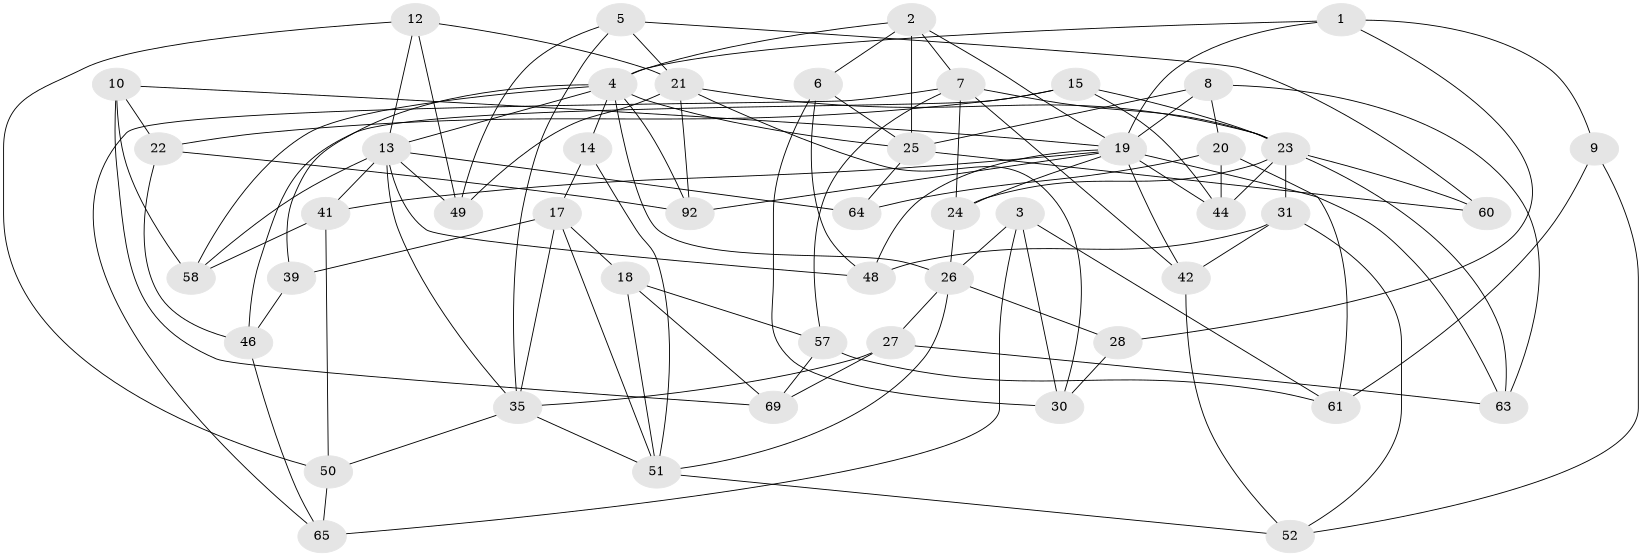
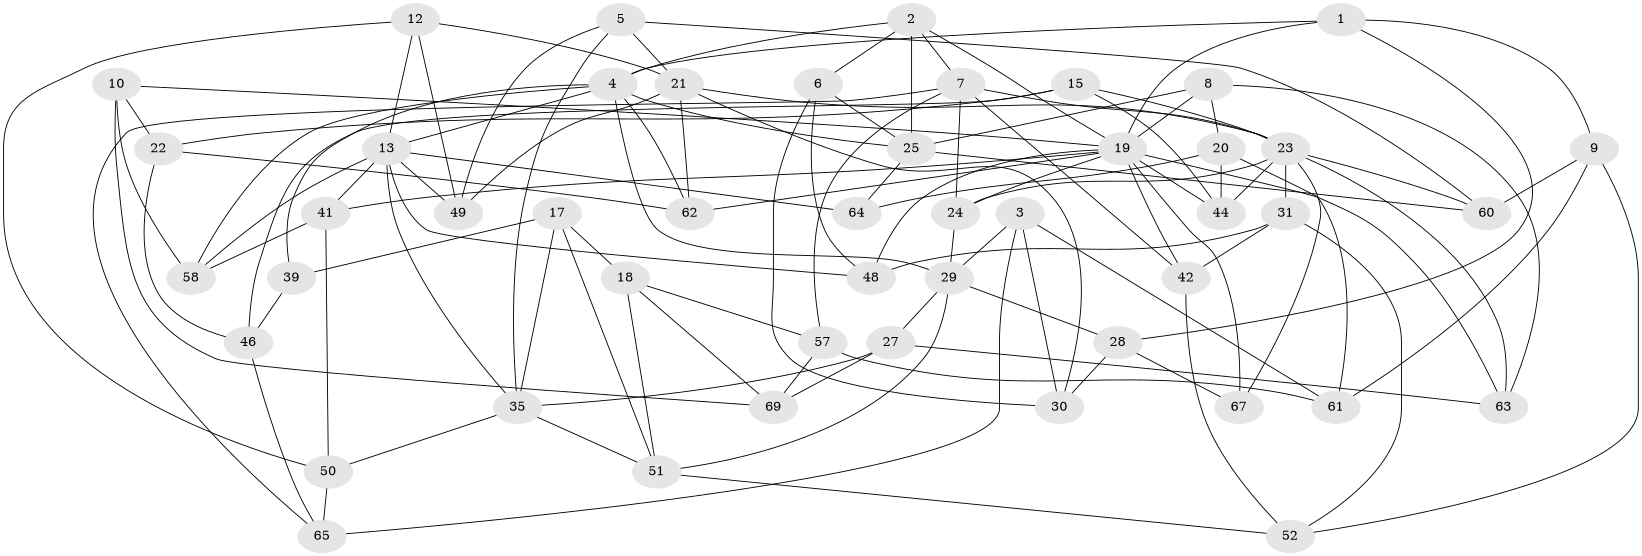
(588, 149) -> none
none -> (1541, 181)
(690, 214) -> (690, 214)
(949, 278) -> (949, 278)
none -> (1239, 407)
